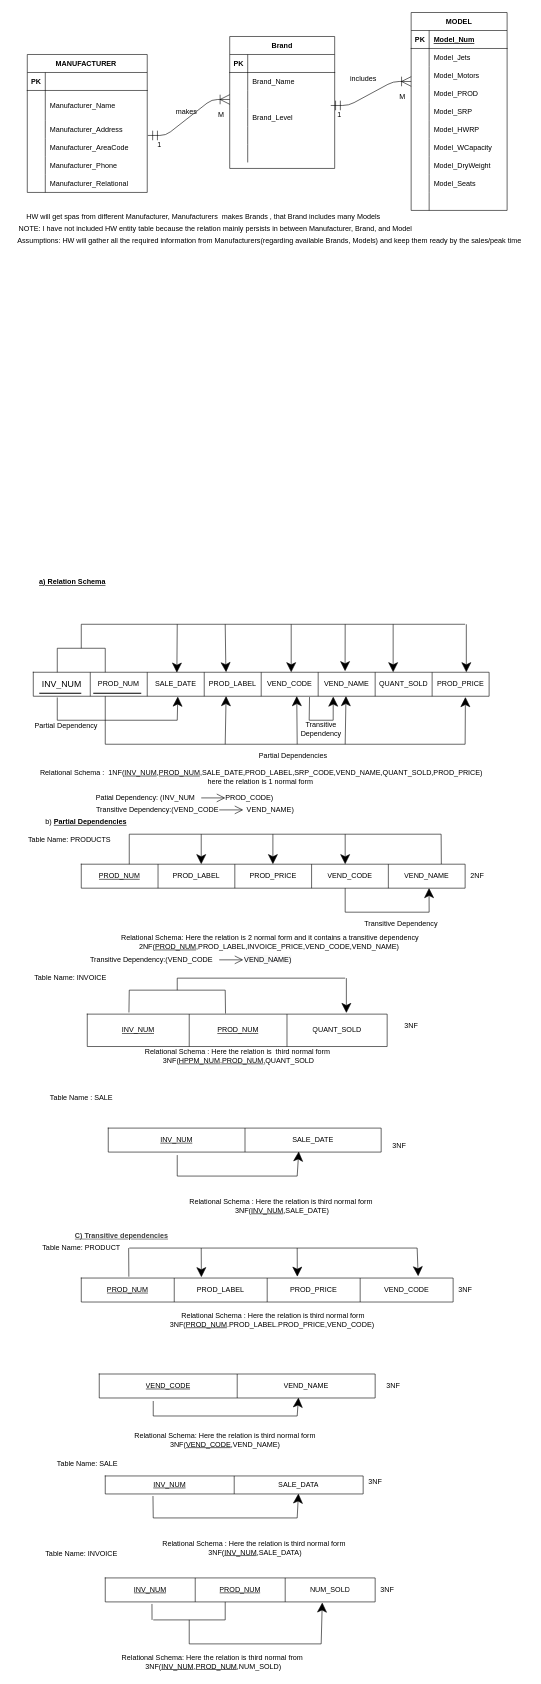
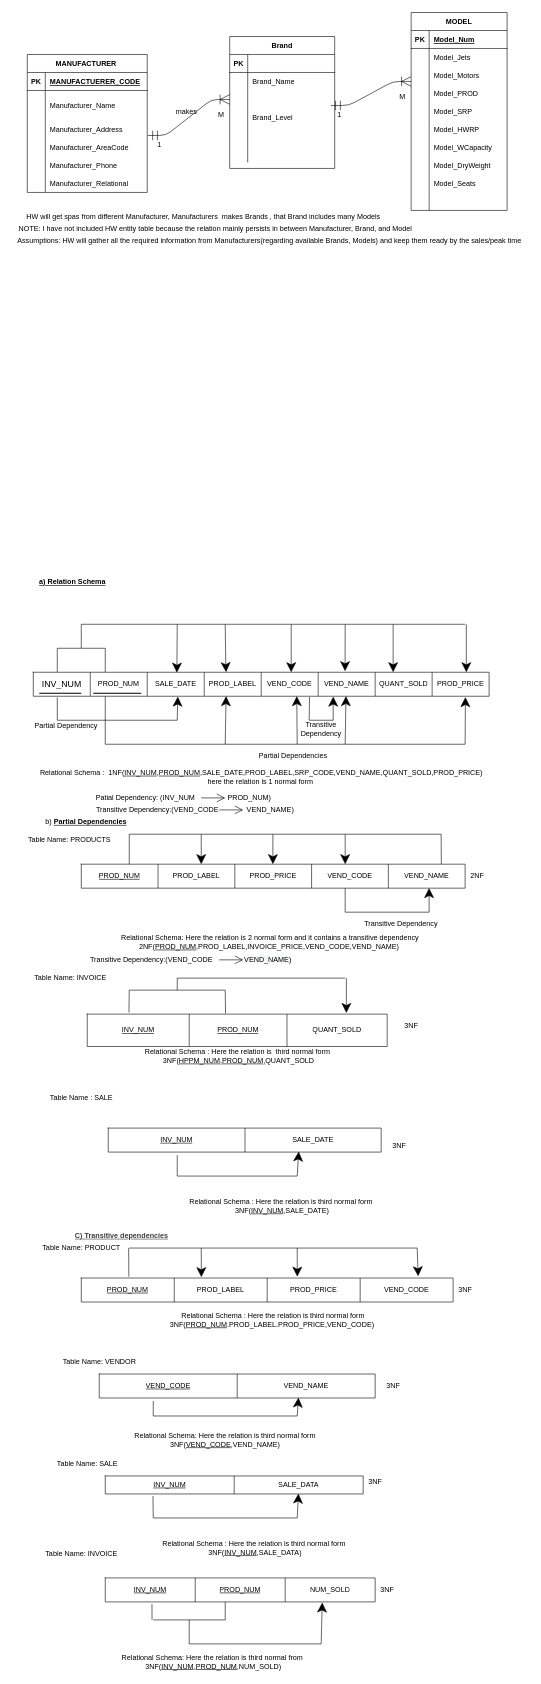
(363, 78) -> none
none -> (96, 81)
(250, 798) -> (250, 798)
none -> (99, 1362)
